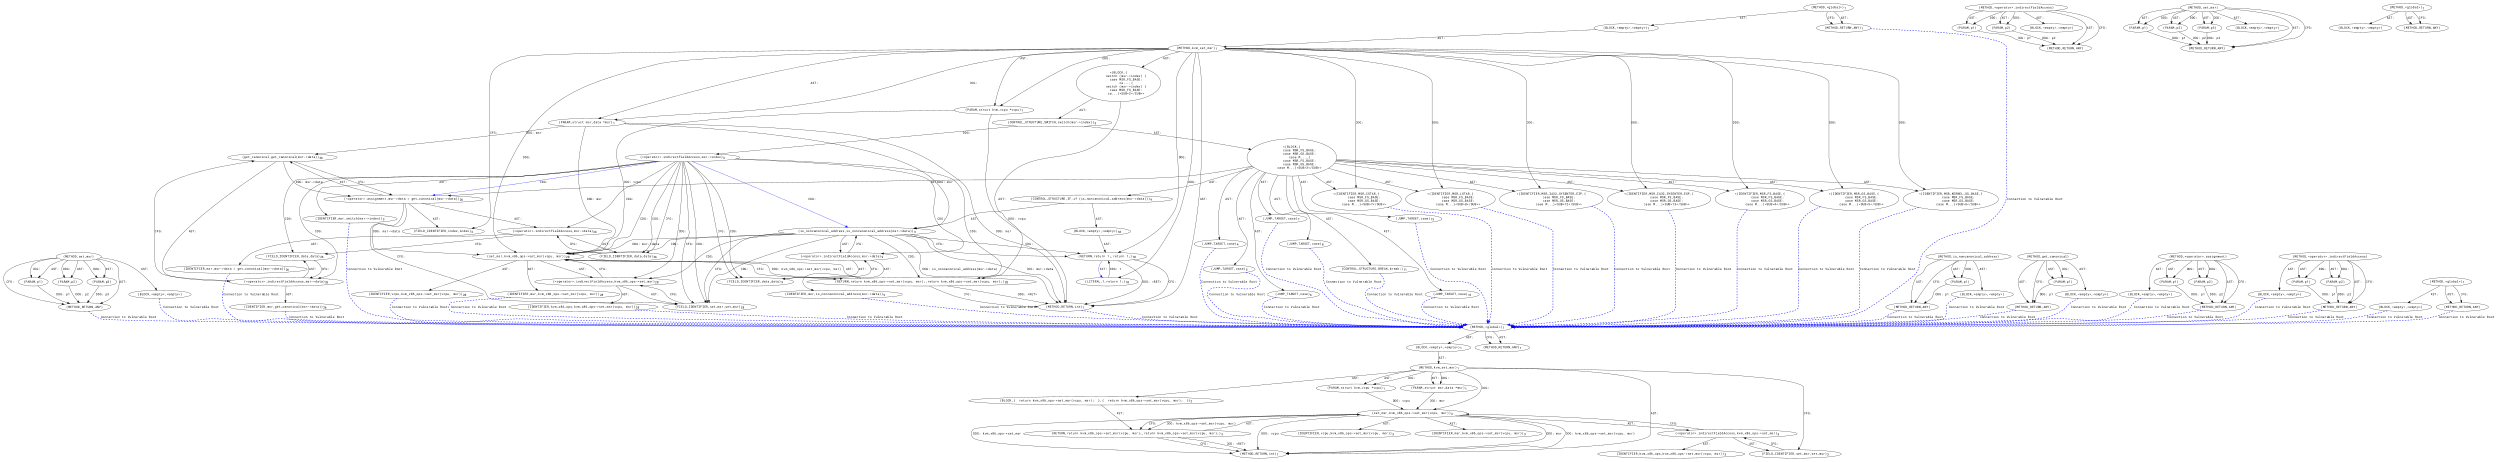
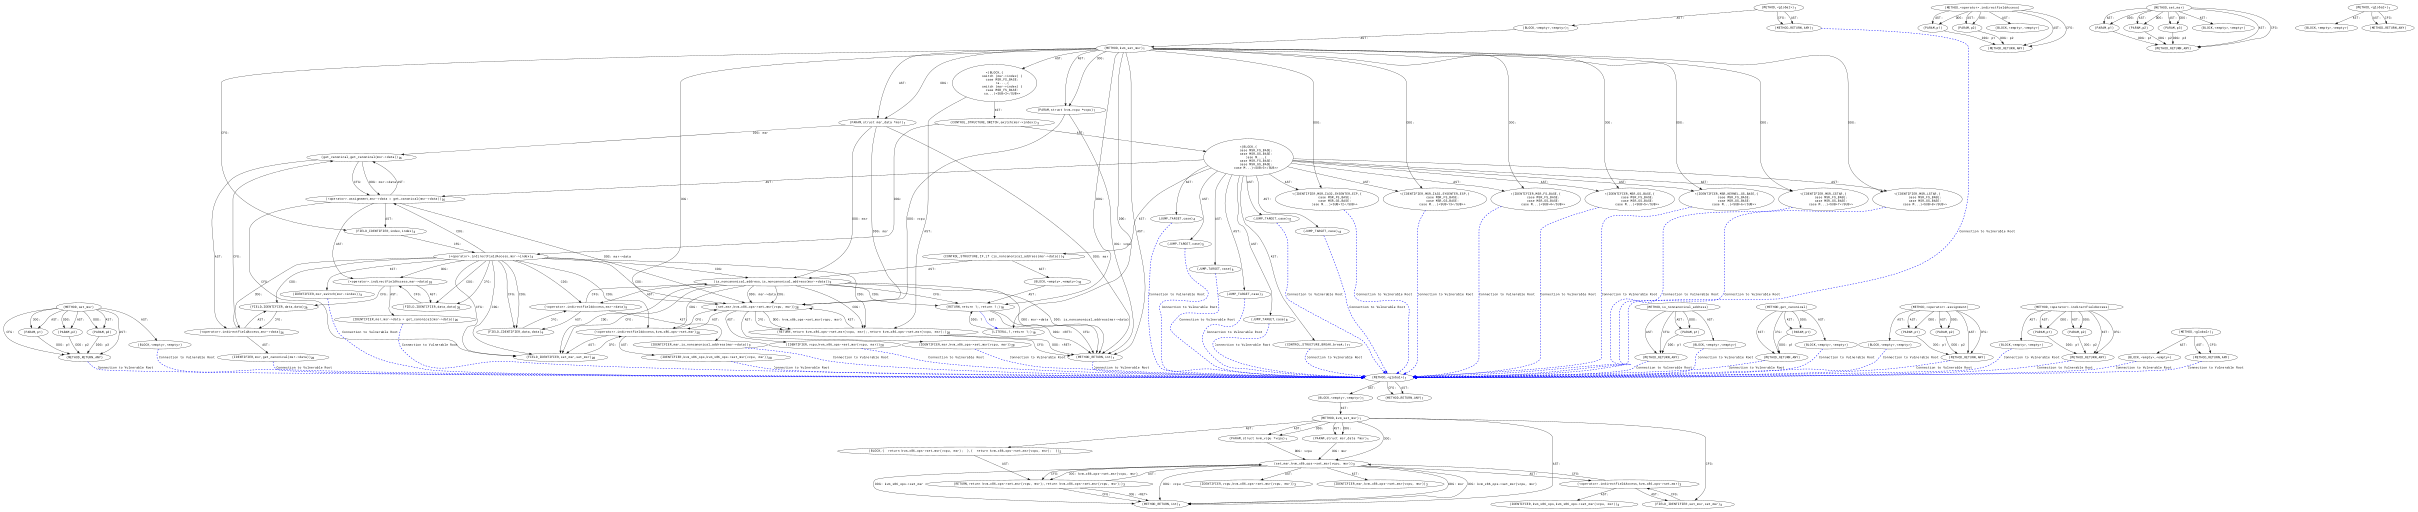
(548, 179) -> (441, 227)
(769, 193) -> (644, 265)
none -> (437, 244)
